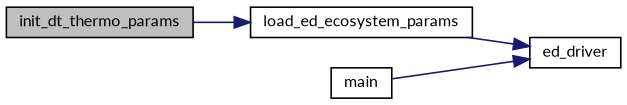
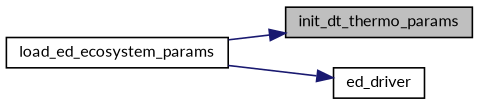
(214, 22) -> (249, 37)
(361, 83) -> none
